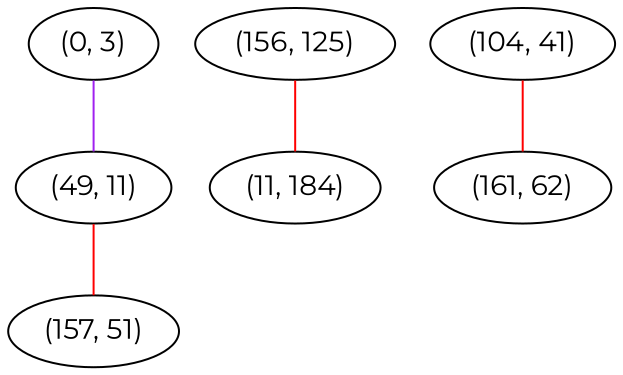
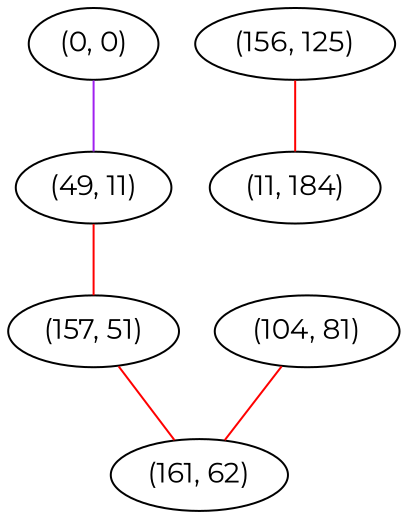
(94, 44) -> (94, 44)
(523, 44) -> (307, 331)
none -> (147, 403)
